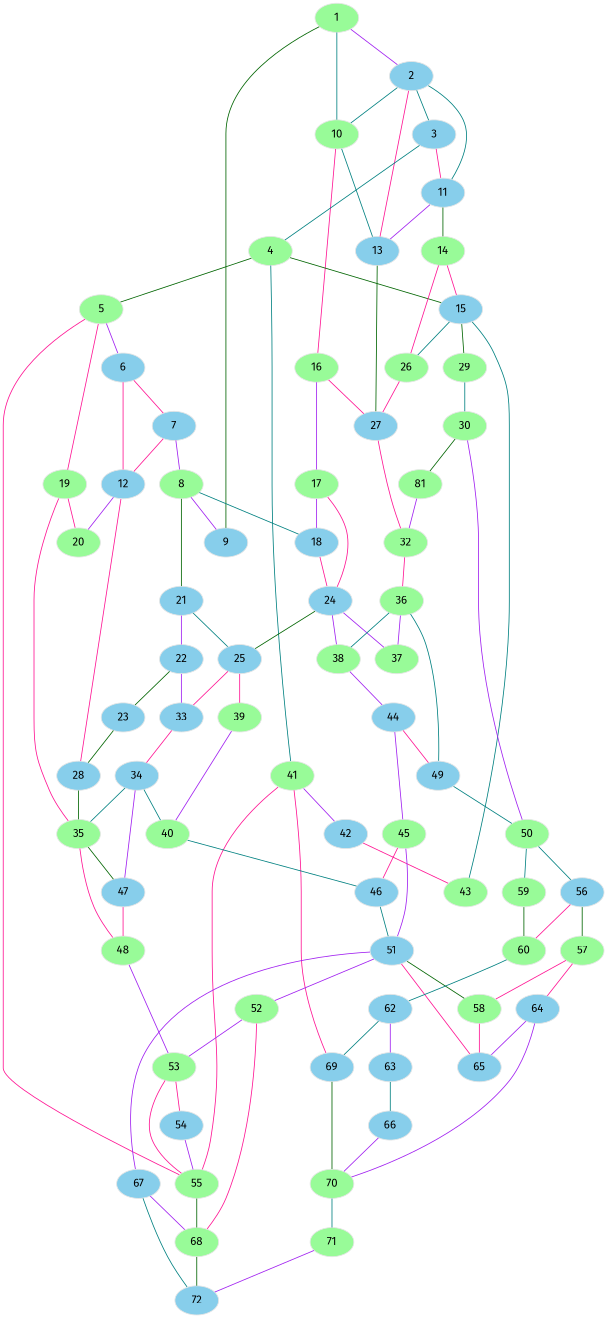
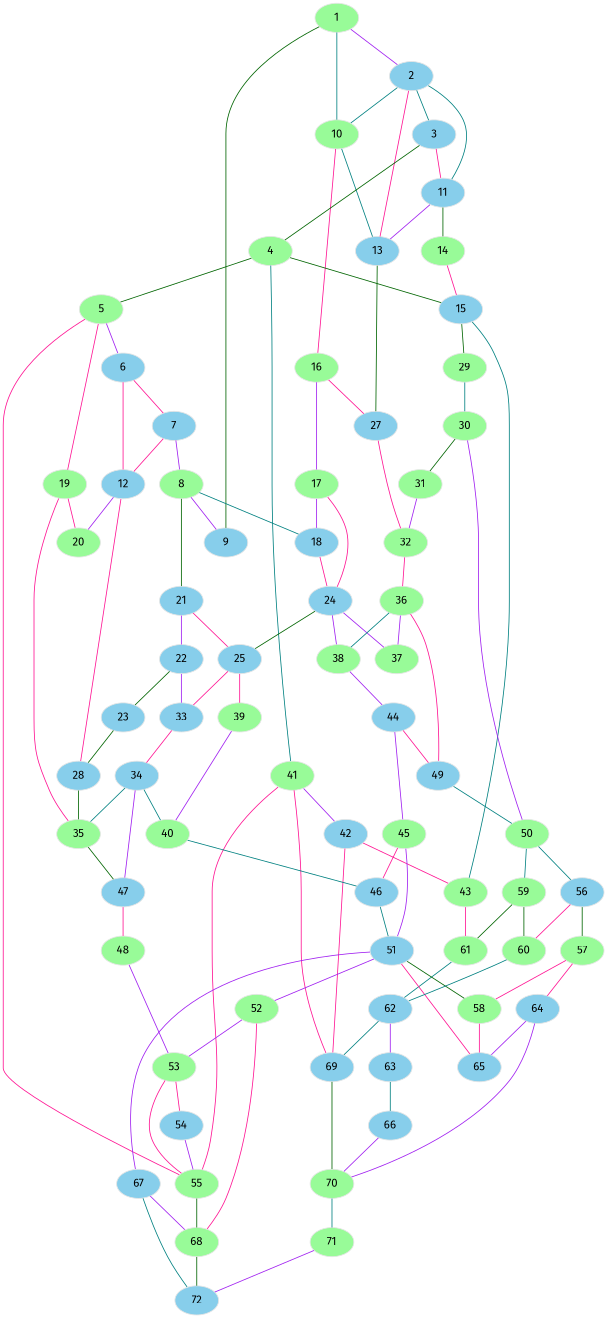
(349, 195) -> (349, 195)
(406, 368) -> none
(420, 484) -> (420, 484)
(210, 630) -> (210, 630)
(435, 685) -> (435, 685)
(90, 896) -> none
none -> (339, 945)
none -> (466, 951)
